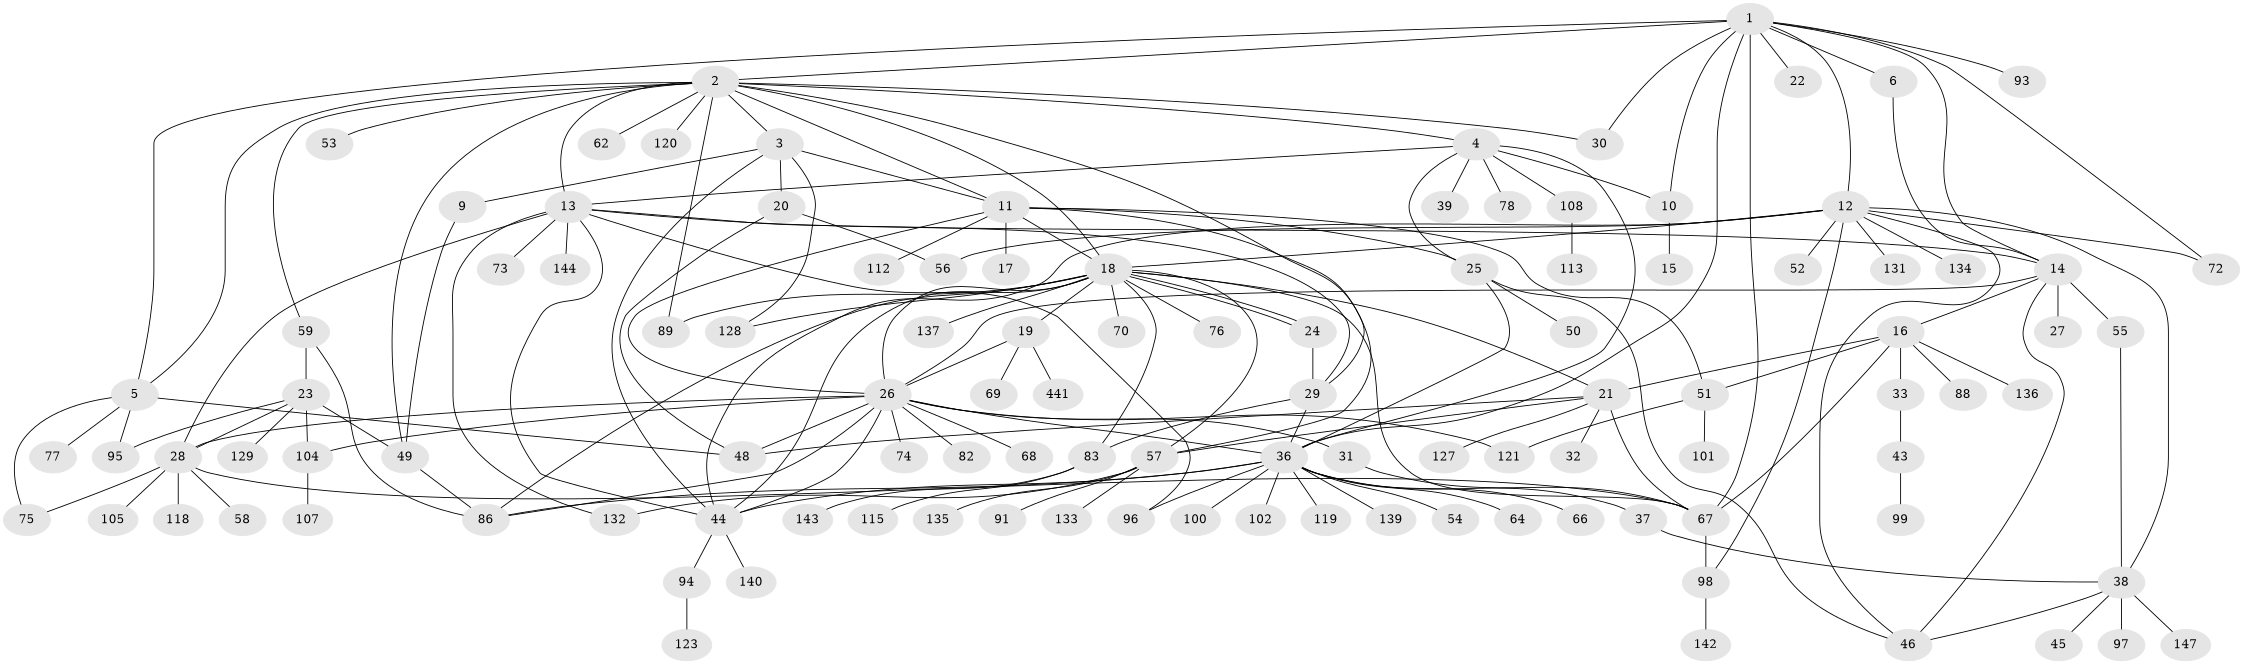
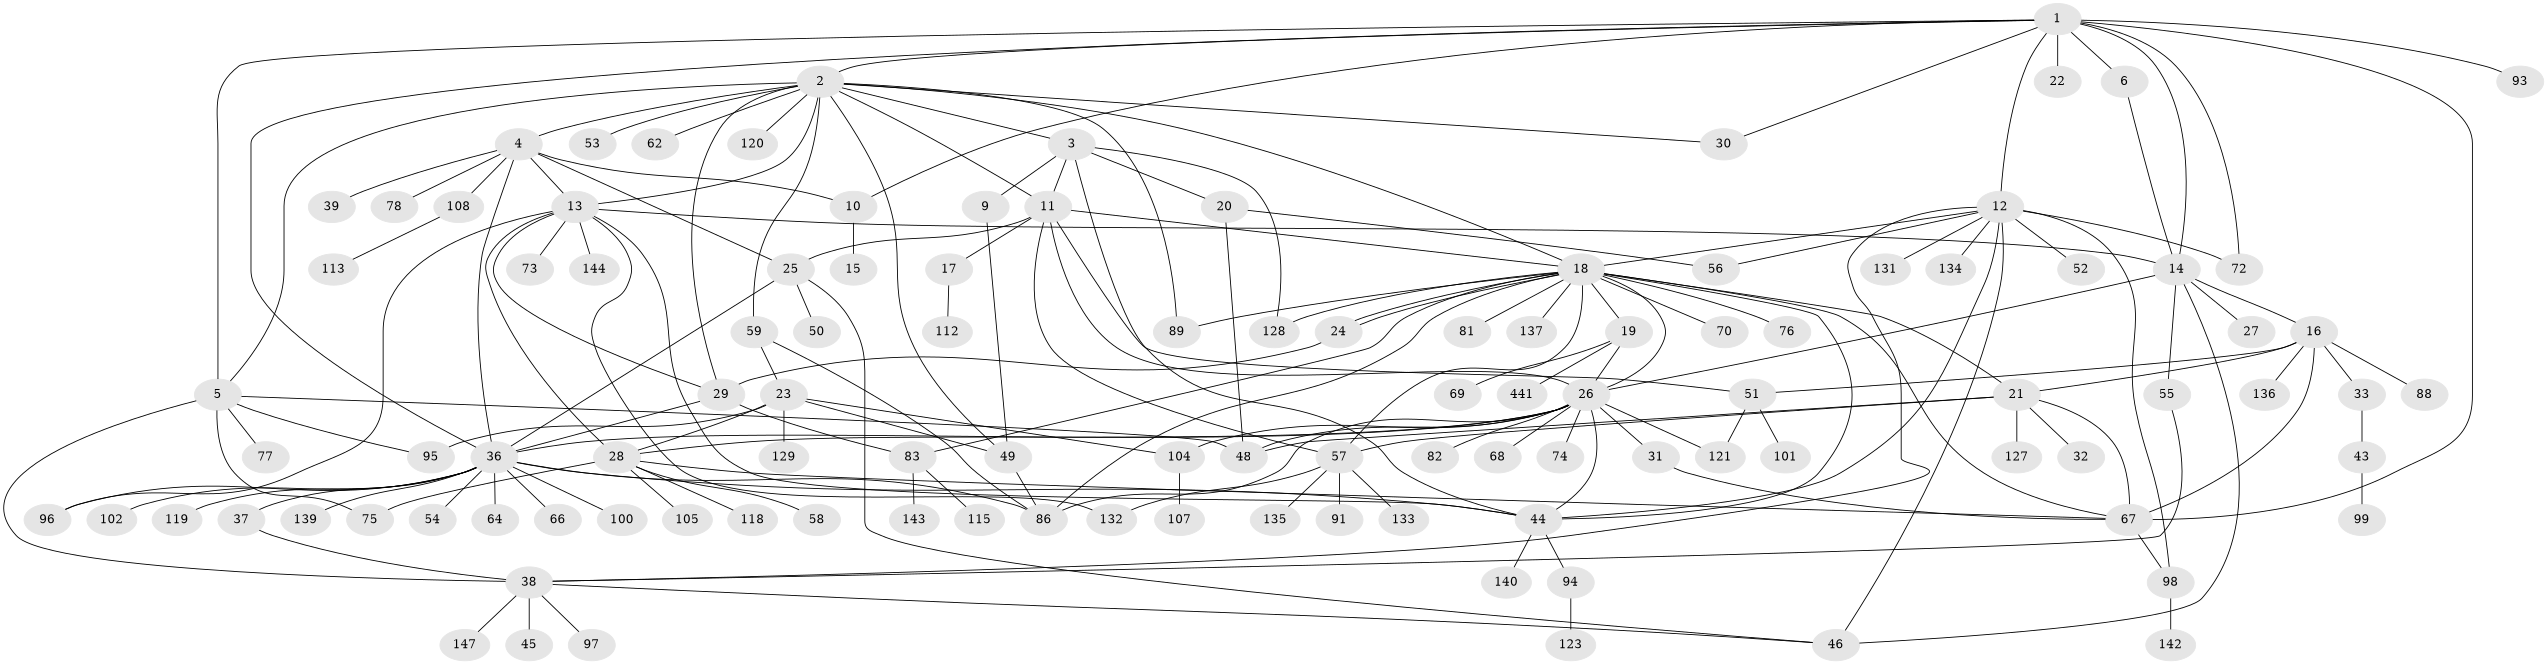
(943, 238) -> (948, 301)
none -> (1467, 332)
none -> (129, 562)
